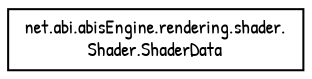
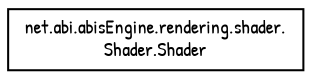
(156, 40) -> (156, 40)
